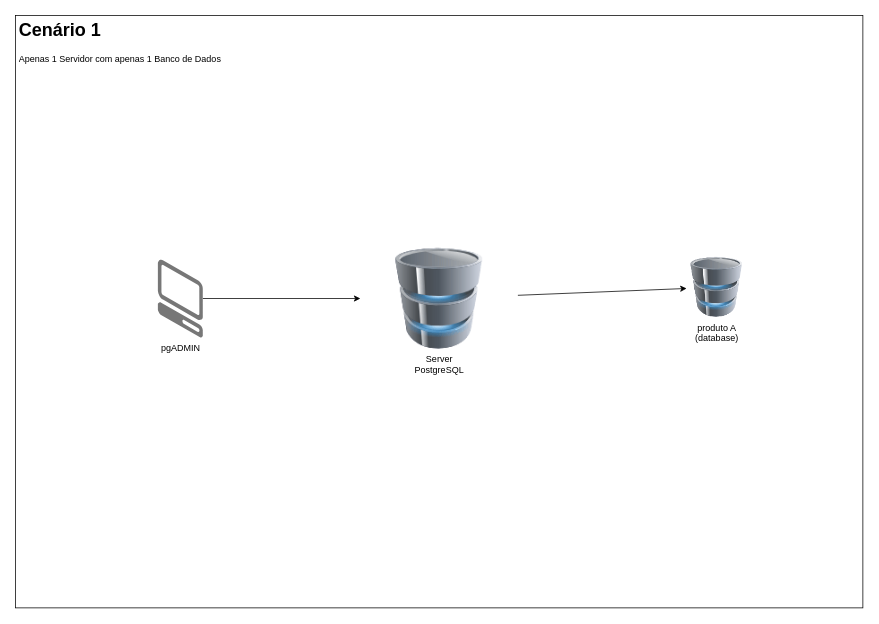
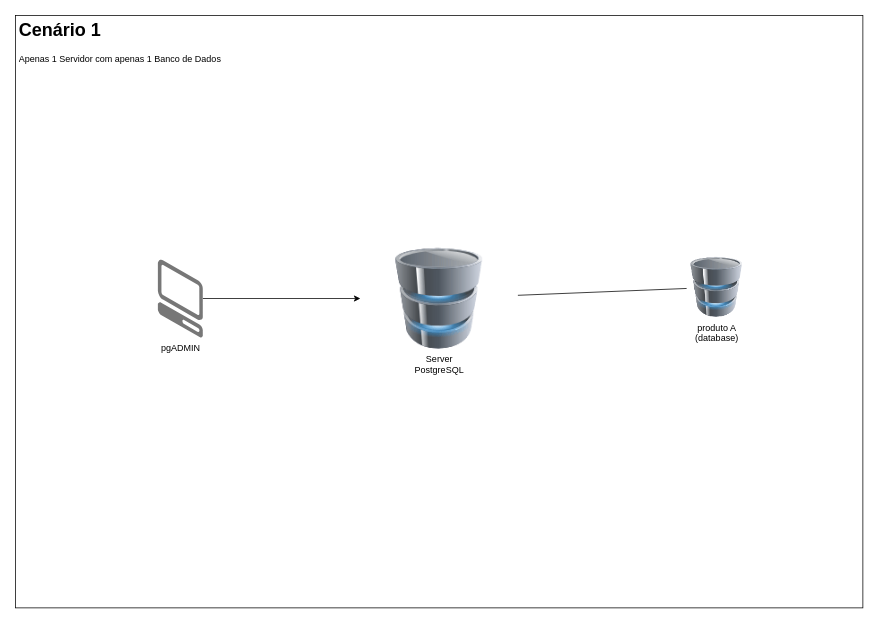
(680, 289) -> (682, 289)
